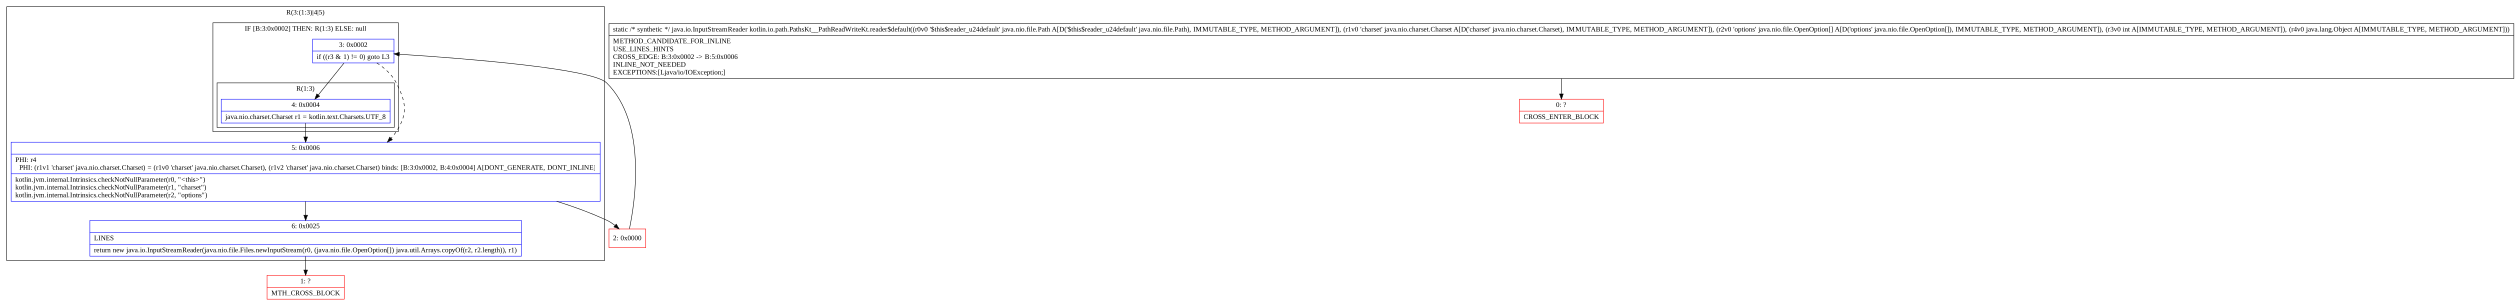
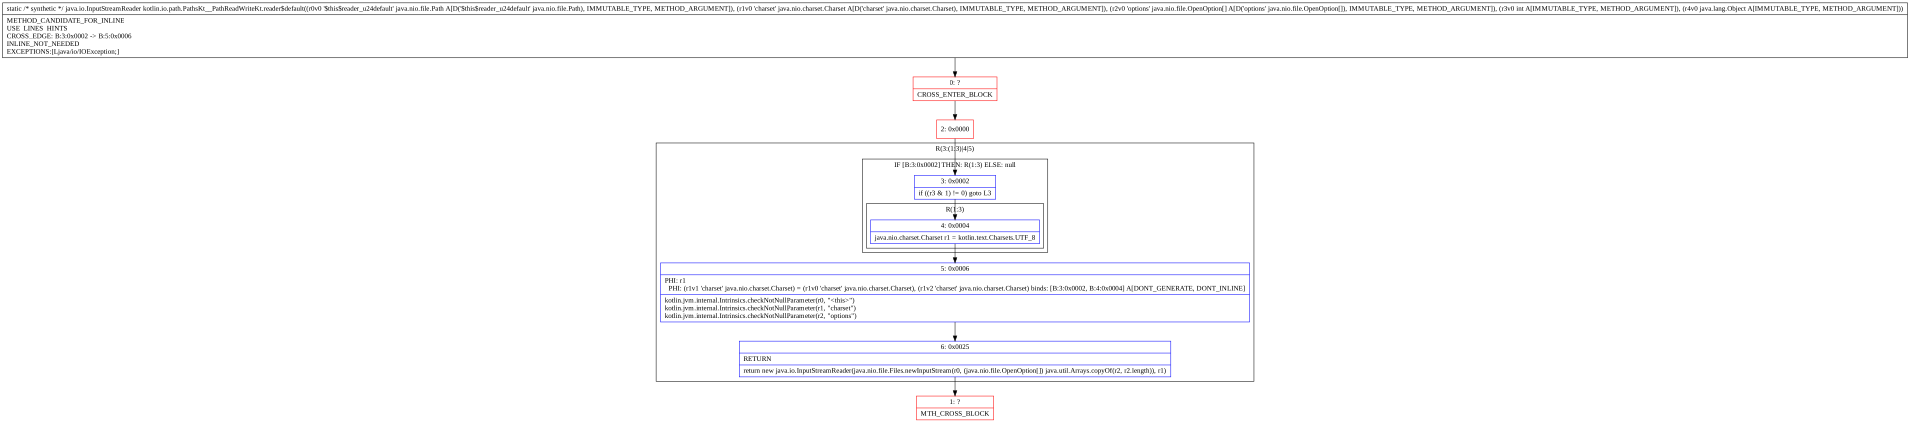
(403, 98) -> none
(27, 160) -> (676, 281)
(587, 212) -> (955, 108)
(104, 238) -> (758, 359)
